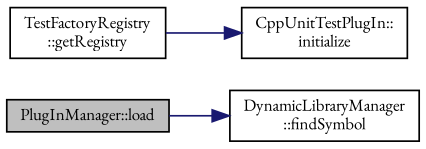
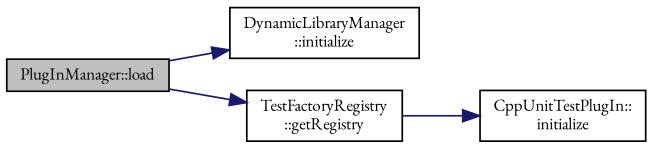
none -> (199, 94)
(325, 116) -> (325, 33)
